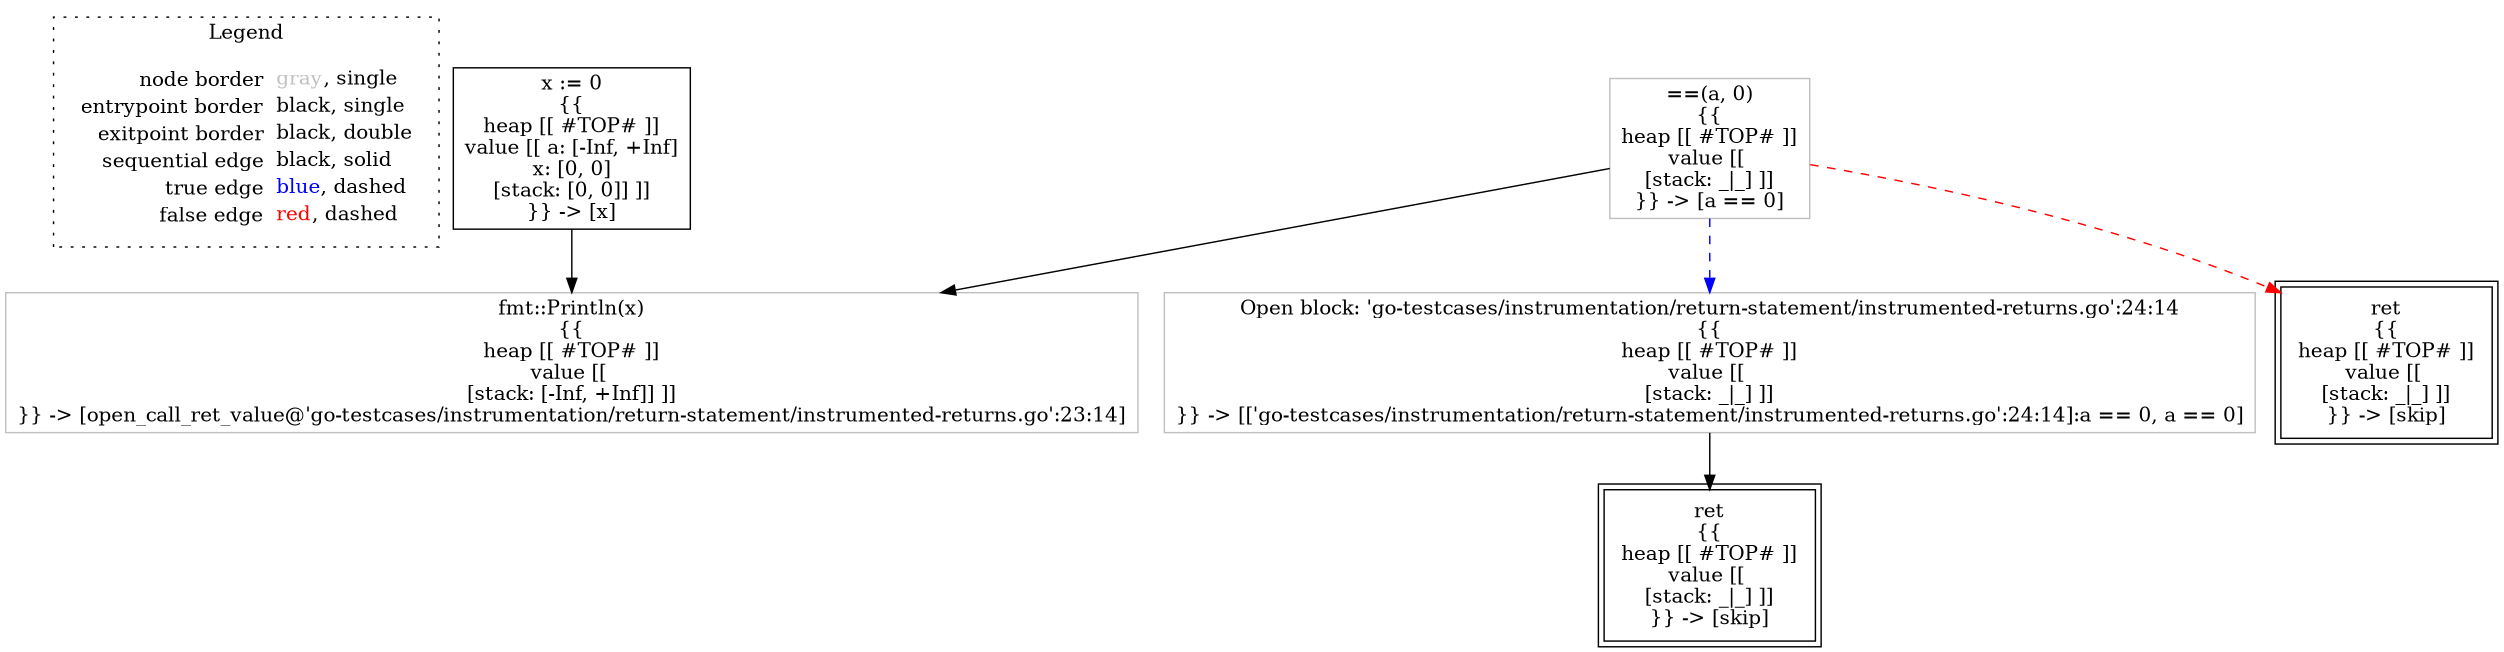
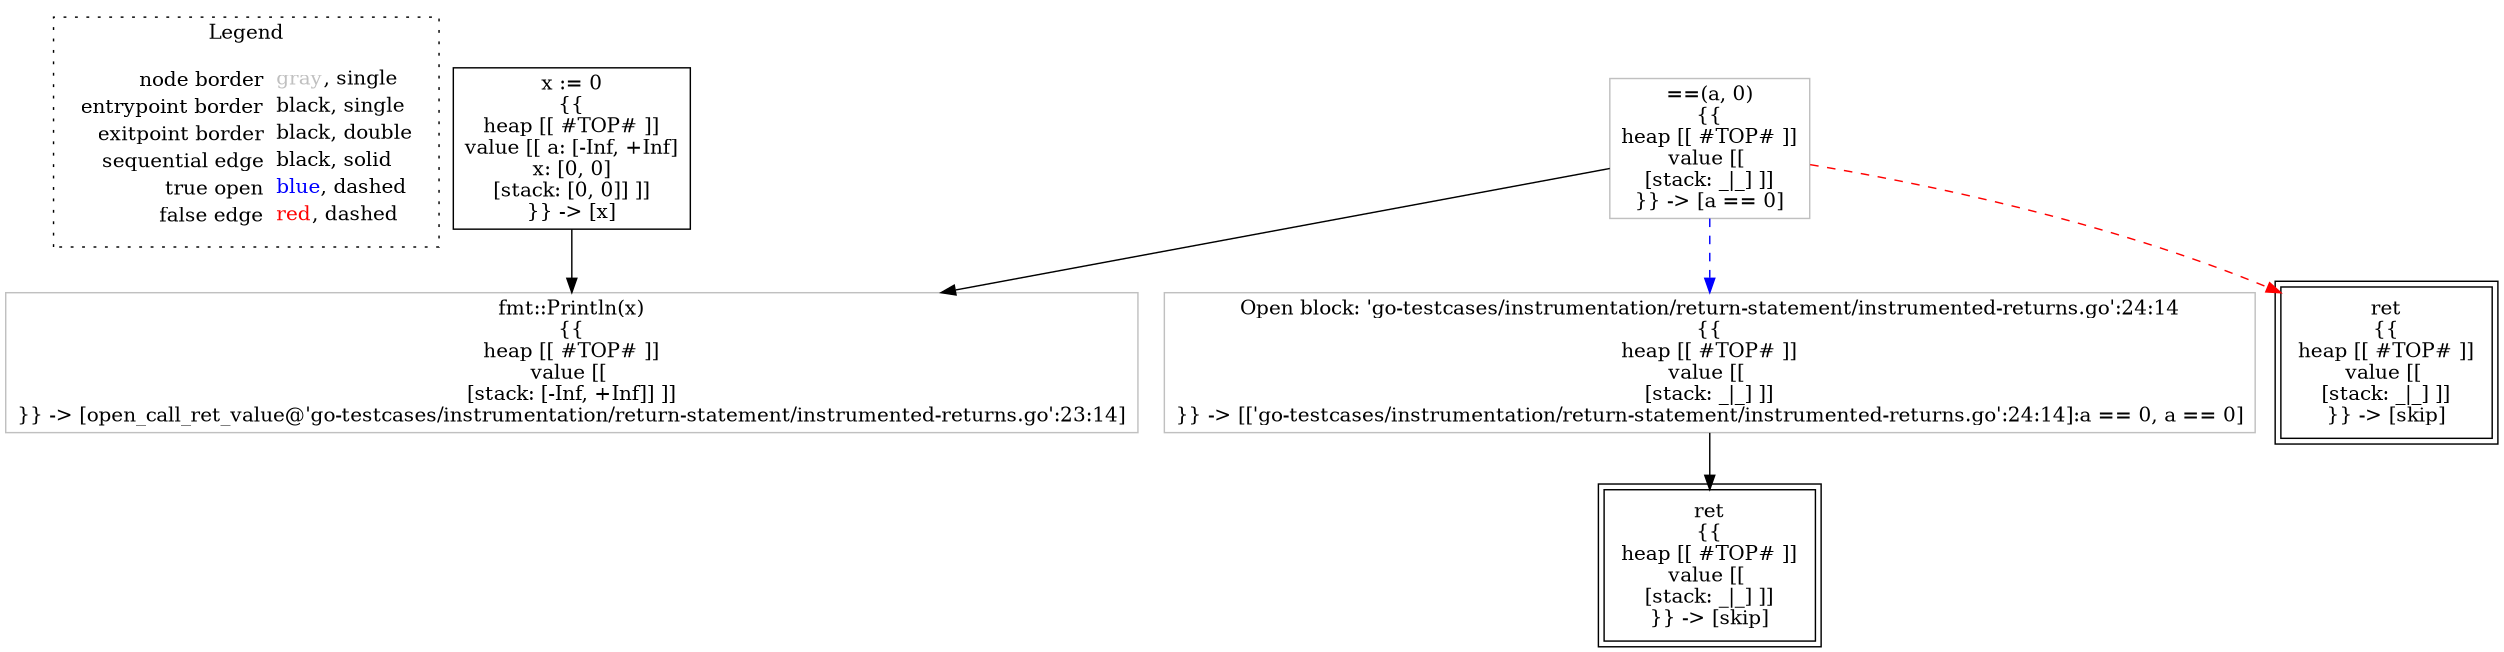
(218, 188) -> (218, 188)
